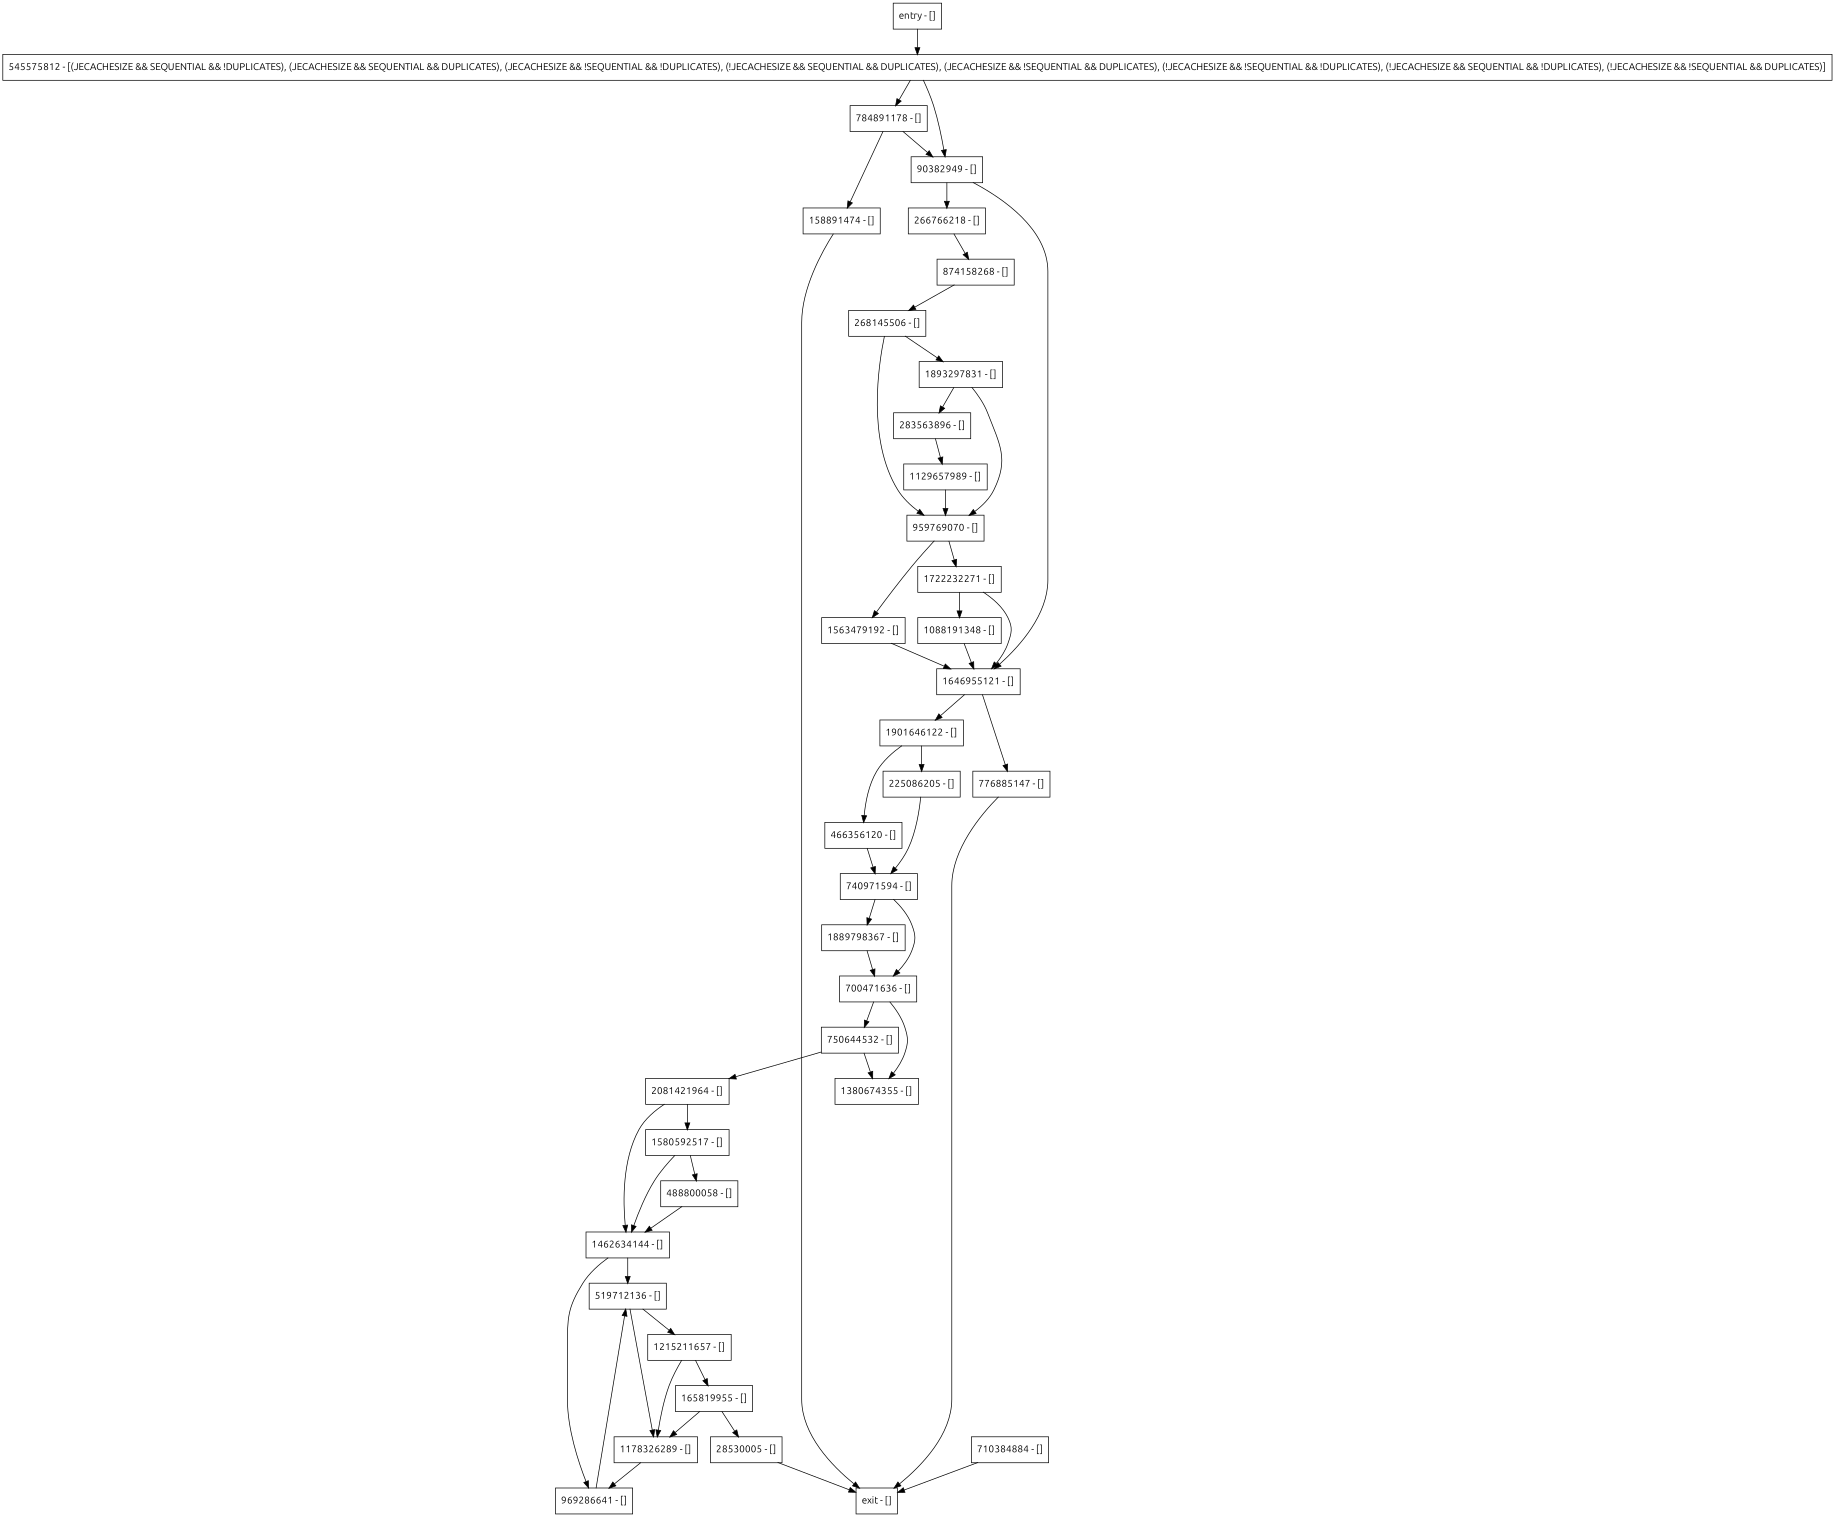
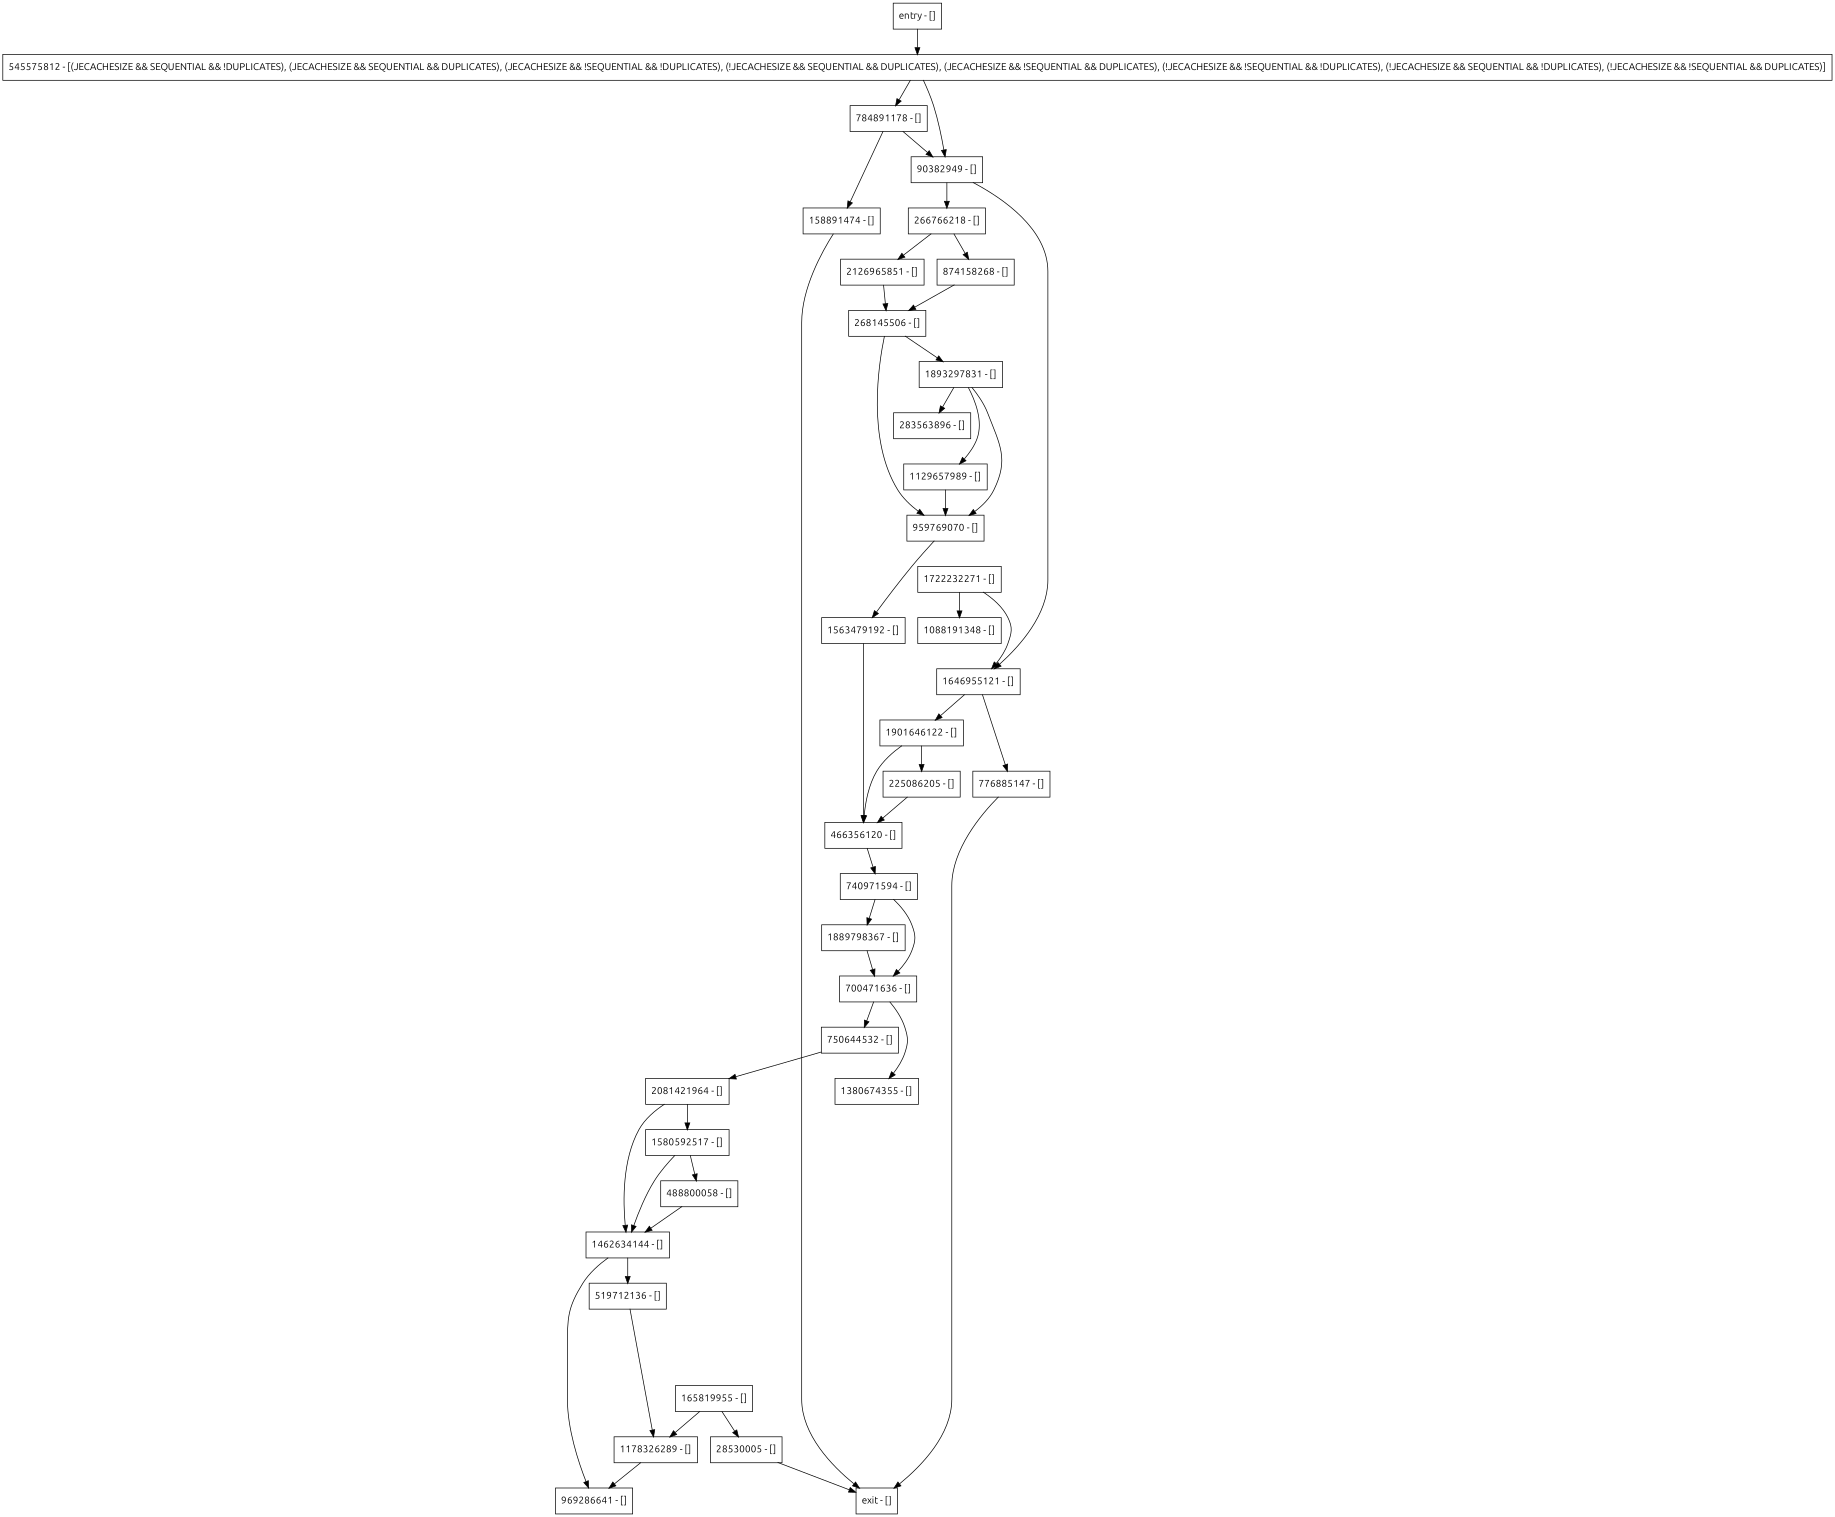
none -> (882, 272)
(938, 448) -> (979, 424)
(952, 550) -> none
(968, 653) -> none
(918, 655) -> (863, 729)
(913, 835) -> (895, 808)
(867, 1062) -> none
(689, 1347) -> none
(610, 1402) -> none
(1010, 1450) -> none
